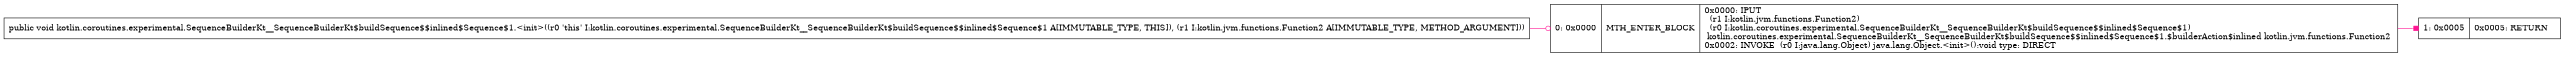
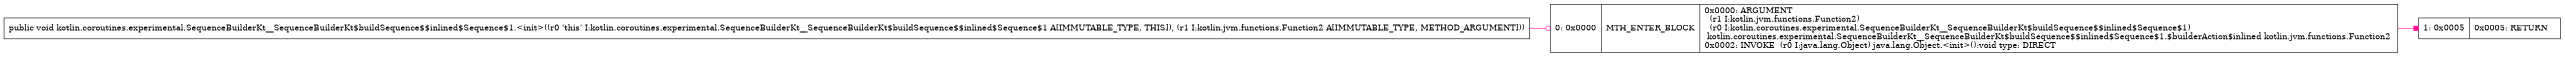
(1735, 11) -> (1751, 11)
